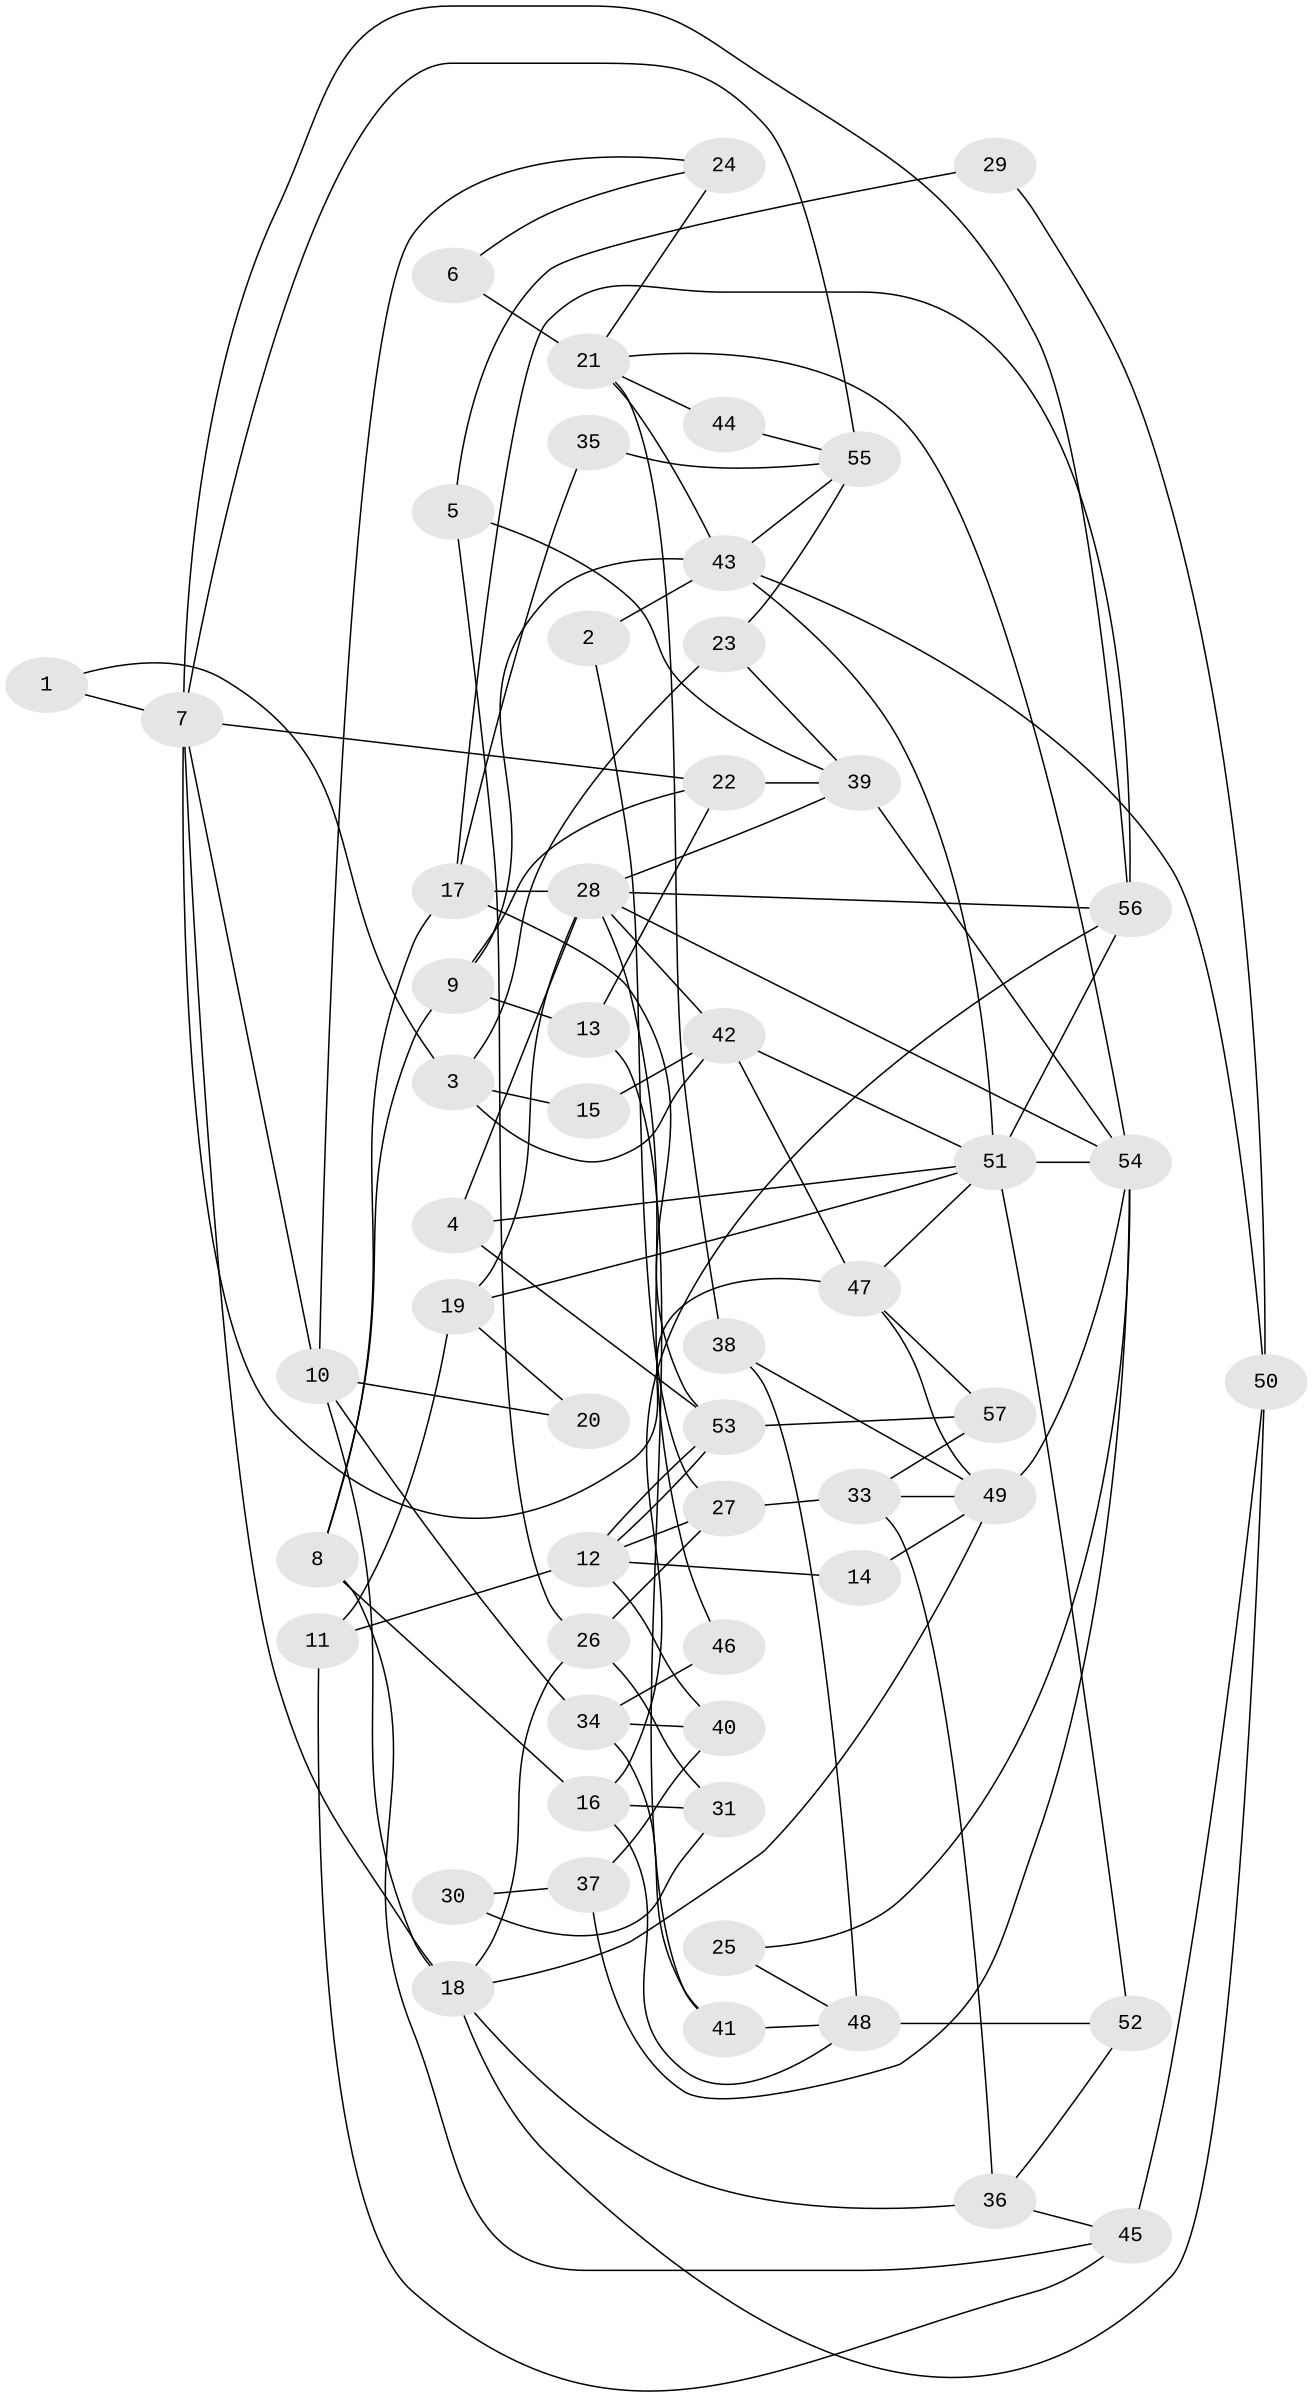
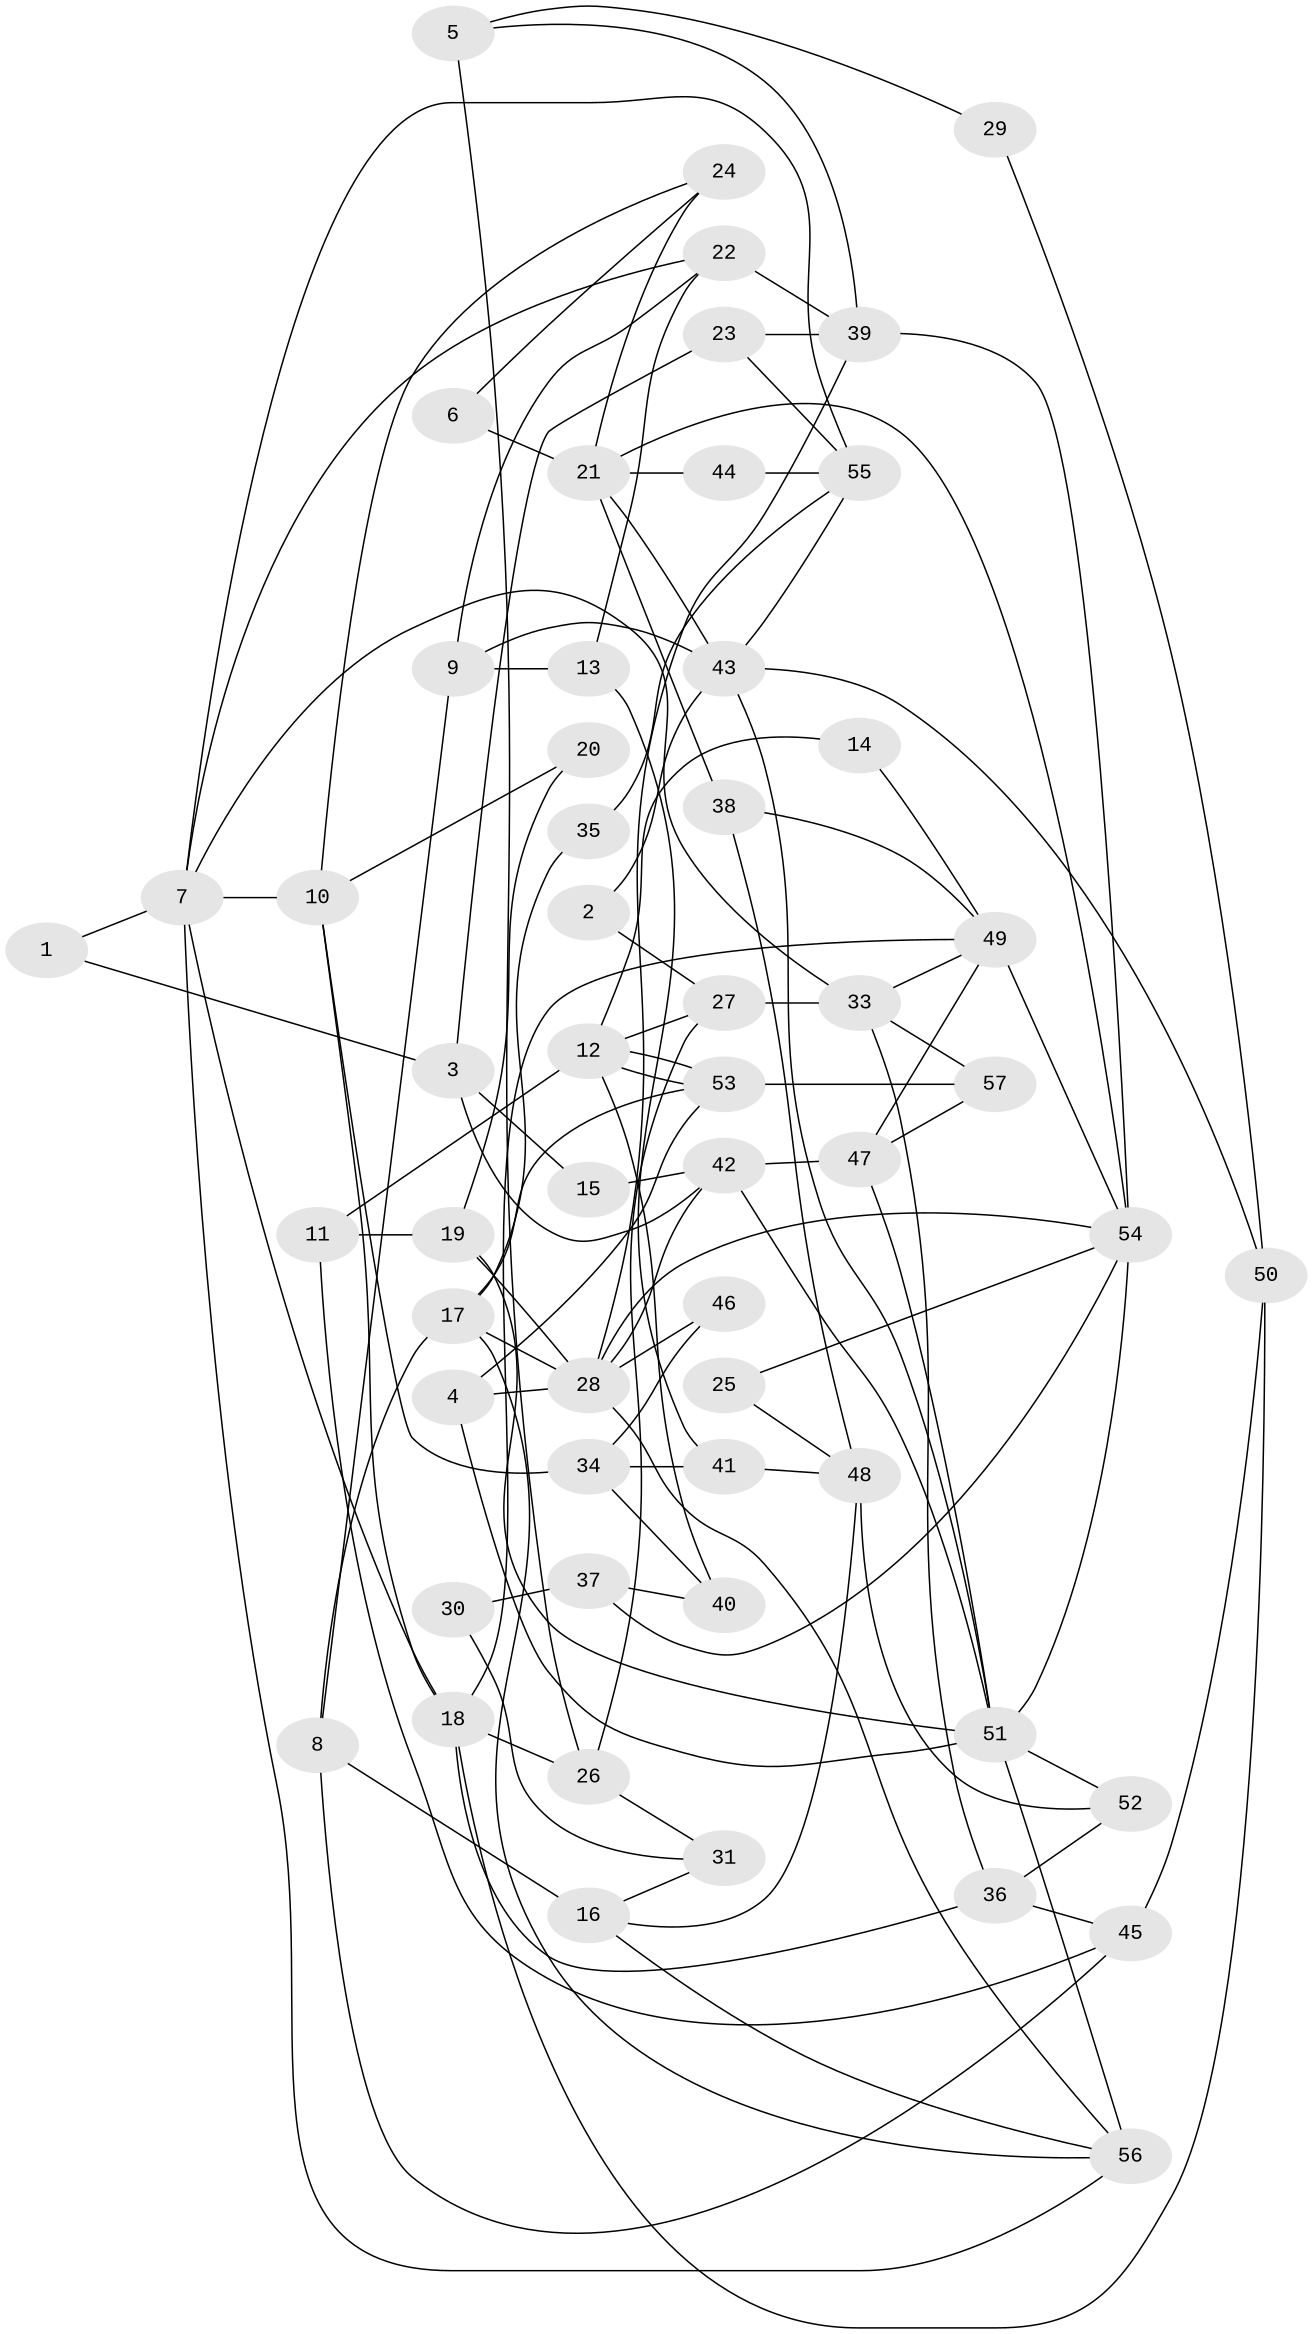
(287, 1426) -> (574, 597)
